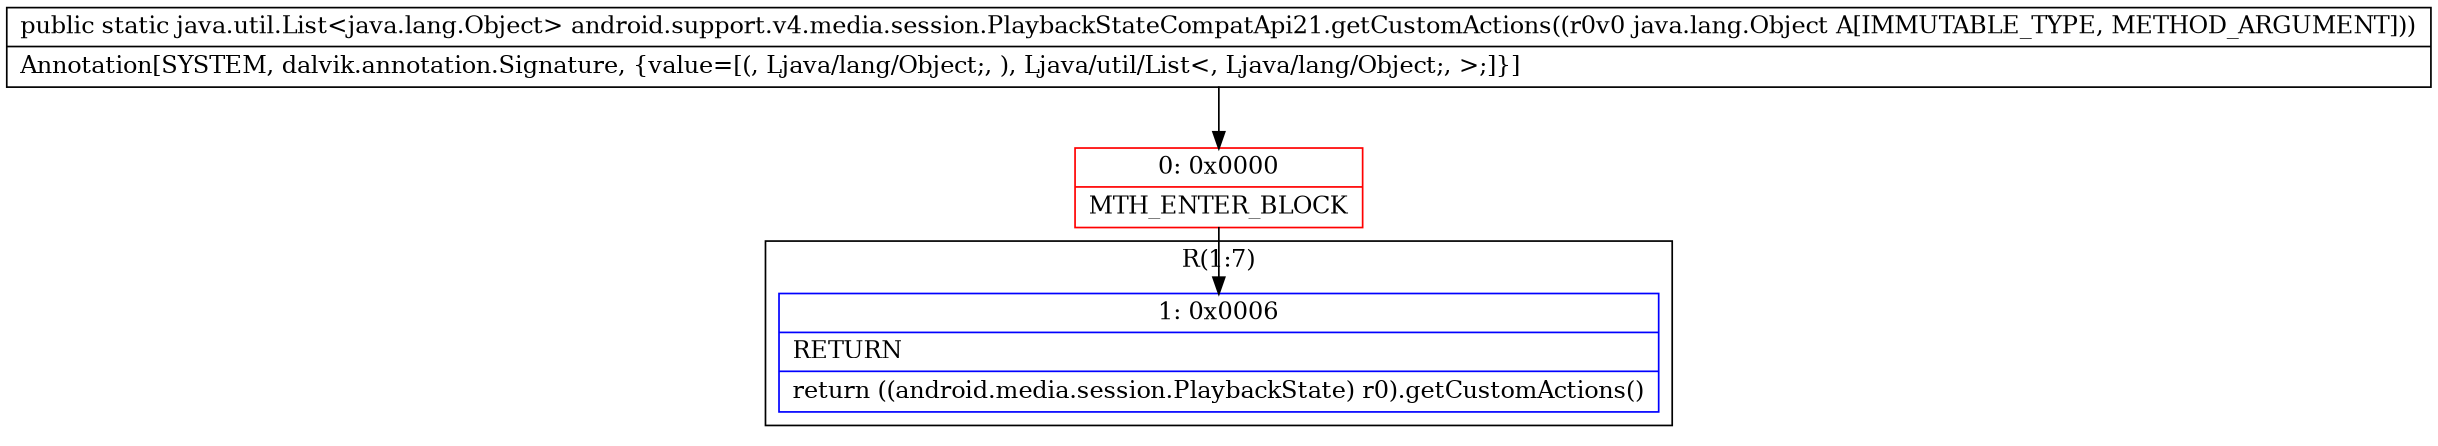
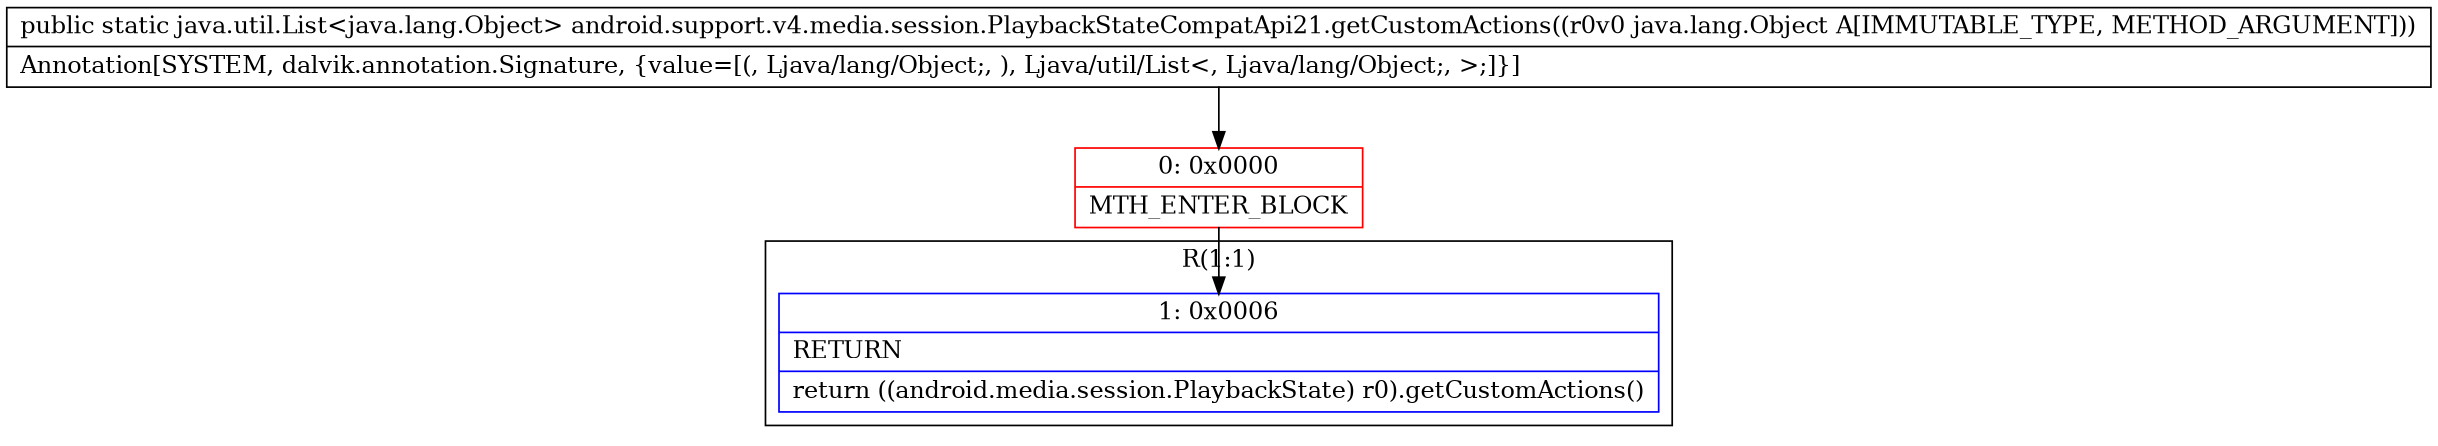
(1219, 261) -> (1219, 261)
